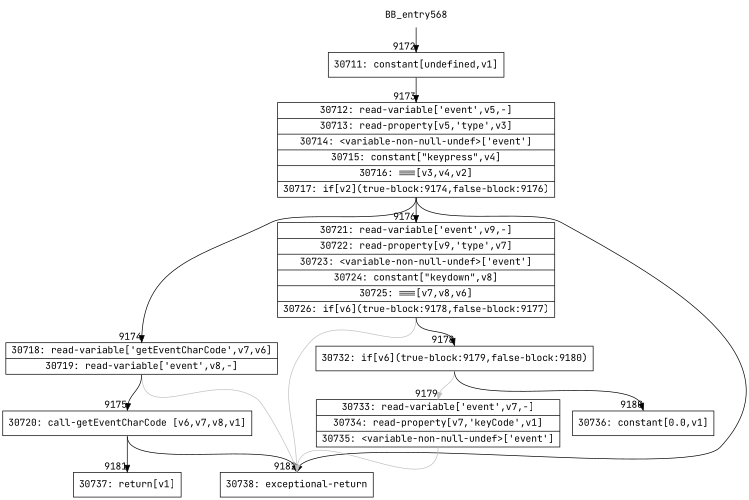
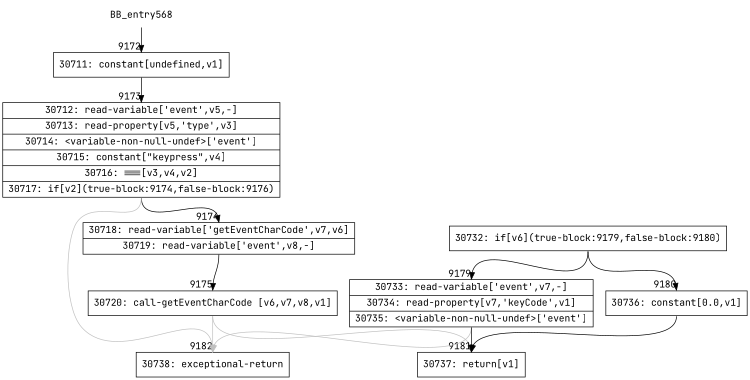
(416, 270) -> none
none -> (577, 334)
none -> (471, 336)
(449, 383) -> (533, 266)
(231, 390) -> none
(734, 426) -> (73, 309)
(127, 451) -> (339, 334)
(209, 454) -> (213, 331)
